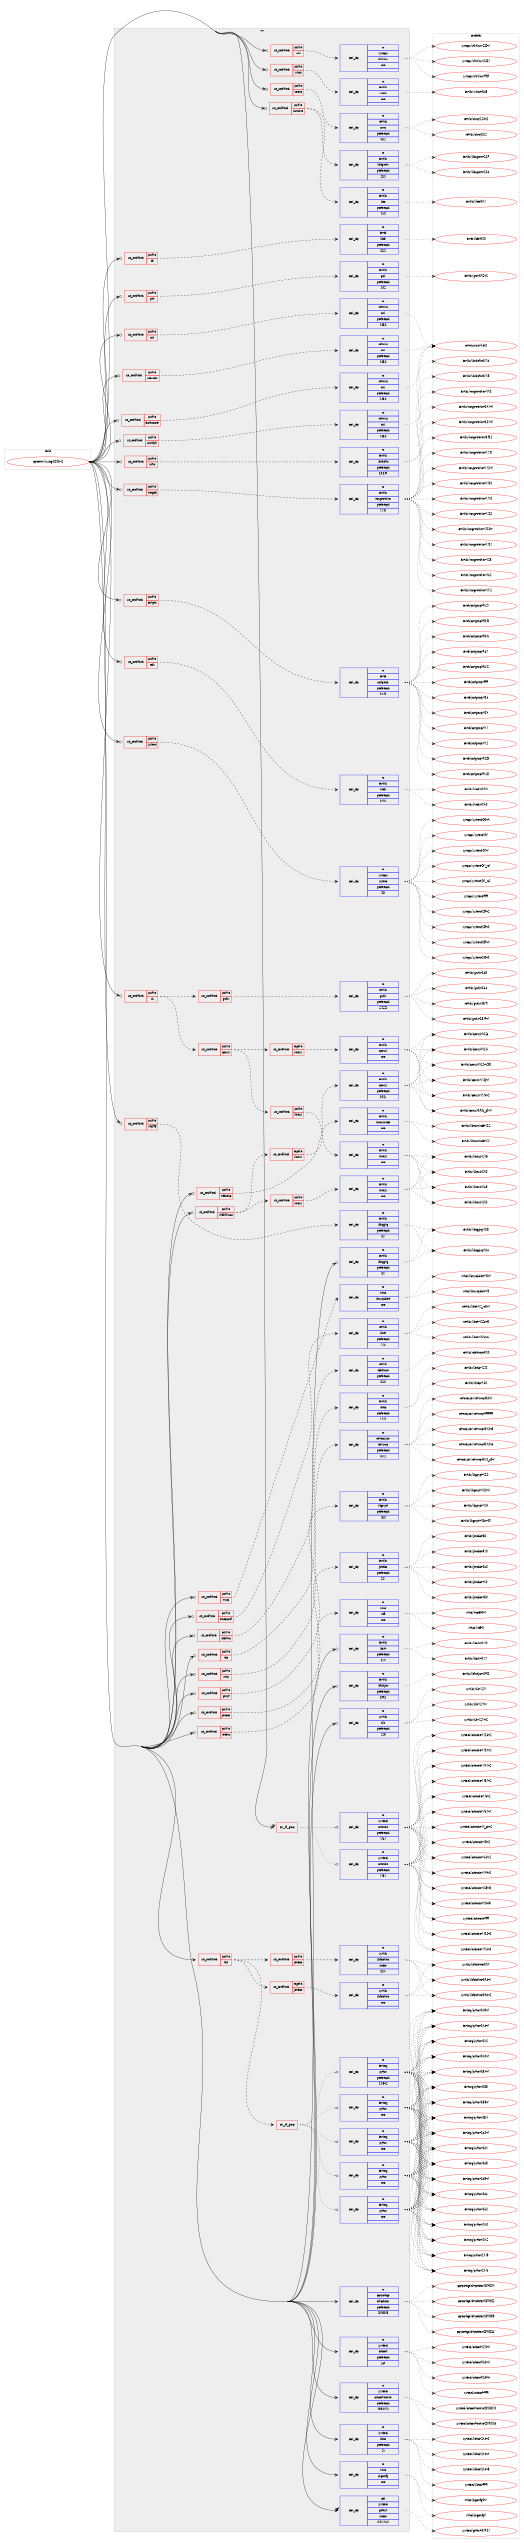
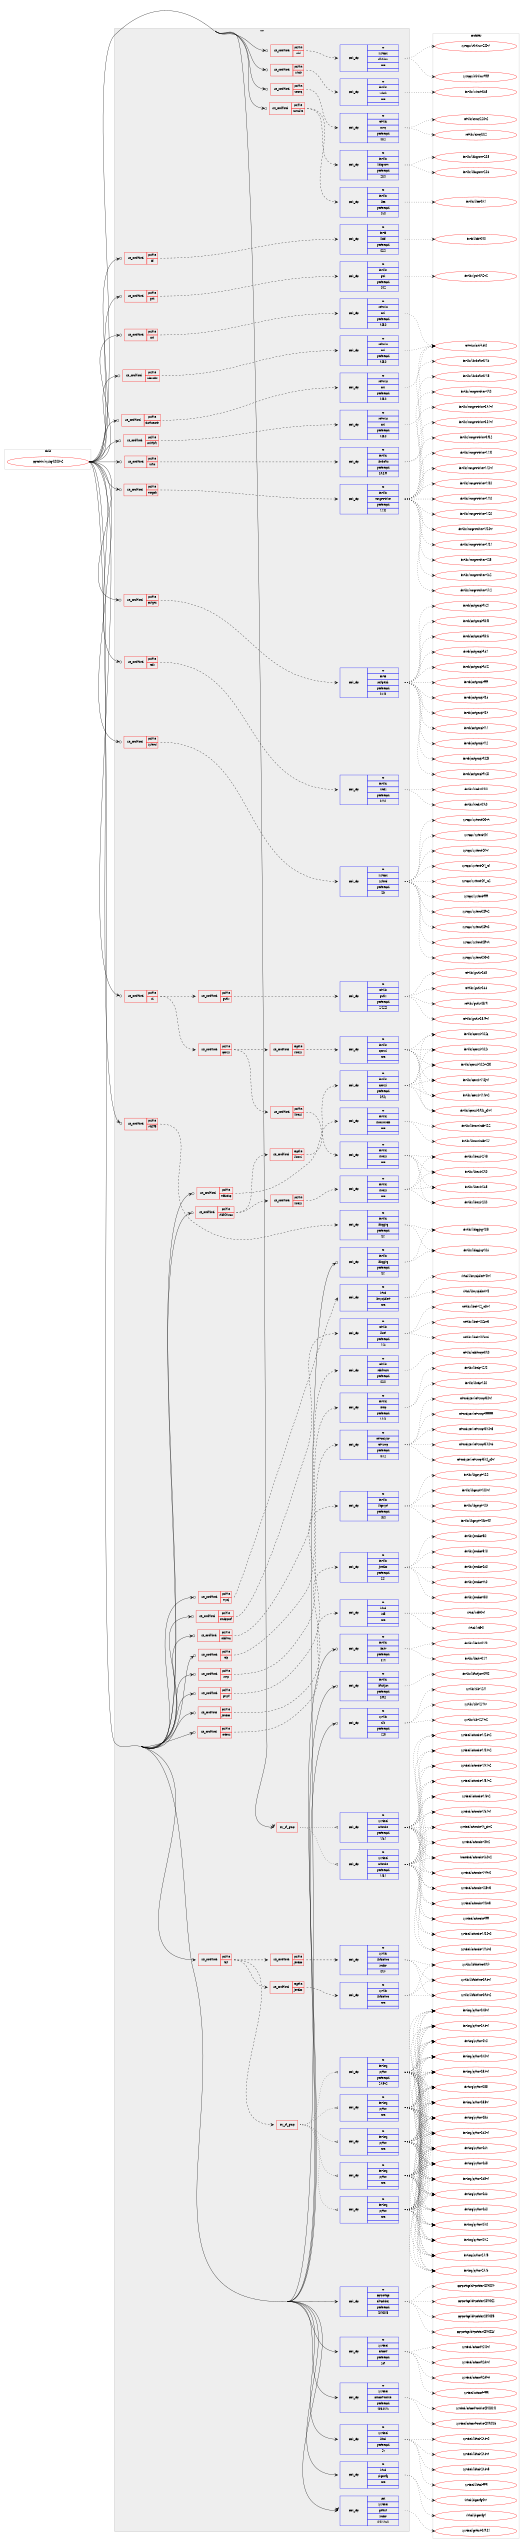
(476, 62) -> none
(476, 157) -> (476, 157)
(476, 1613) -> (476, 1613)
(476, 1858) -> (476, 1858)
(476, 2118) -> (476, 2118)
